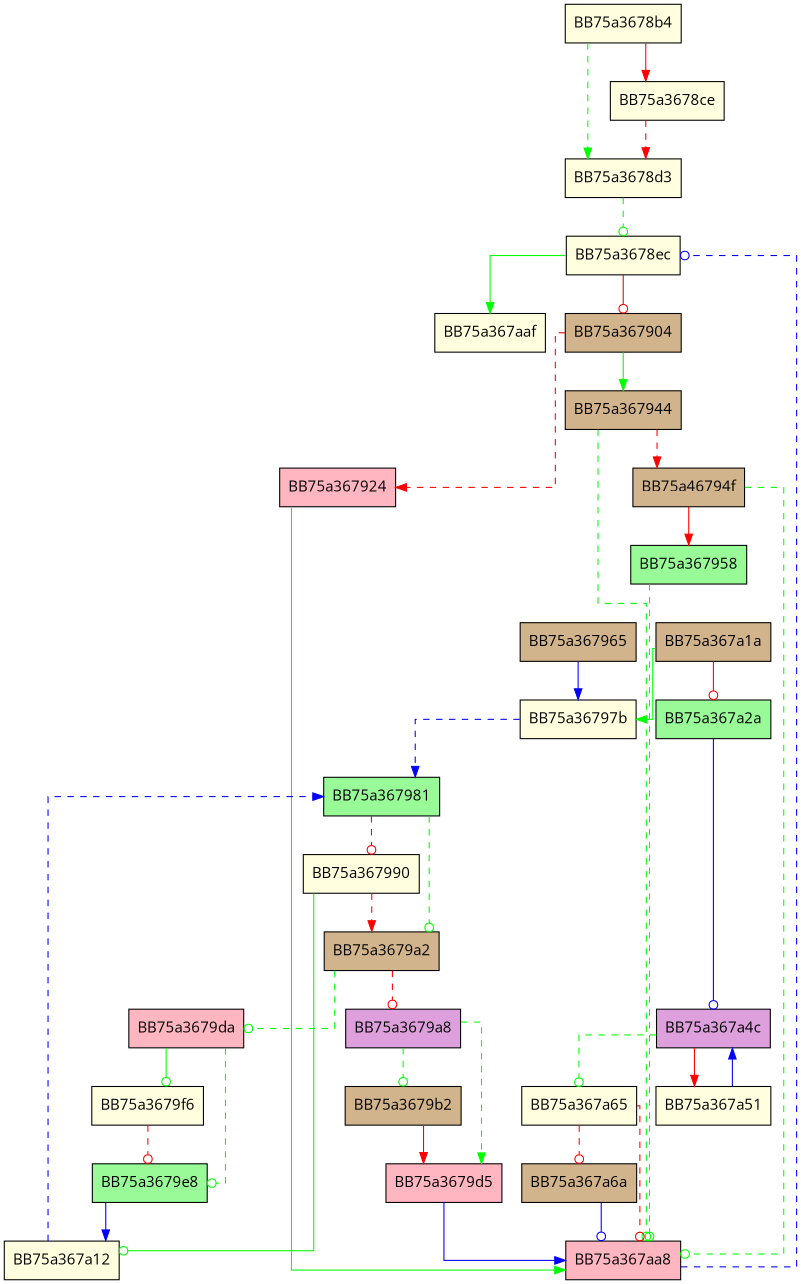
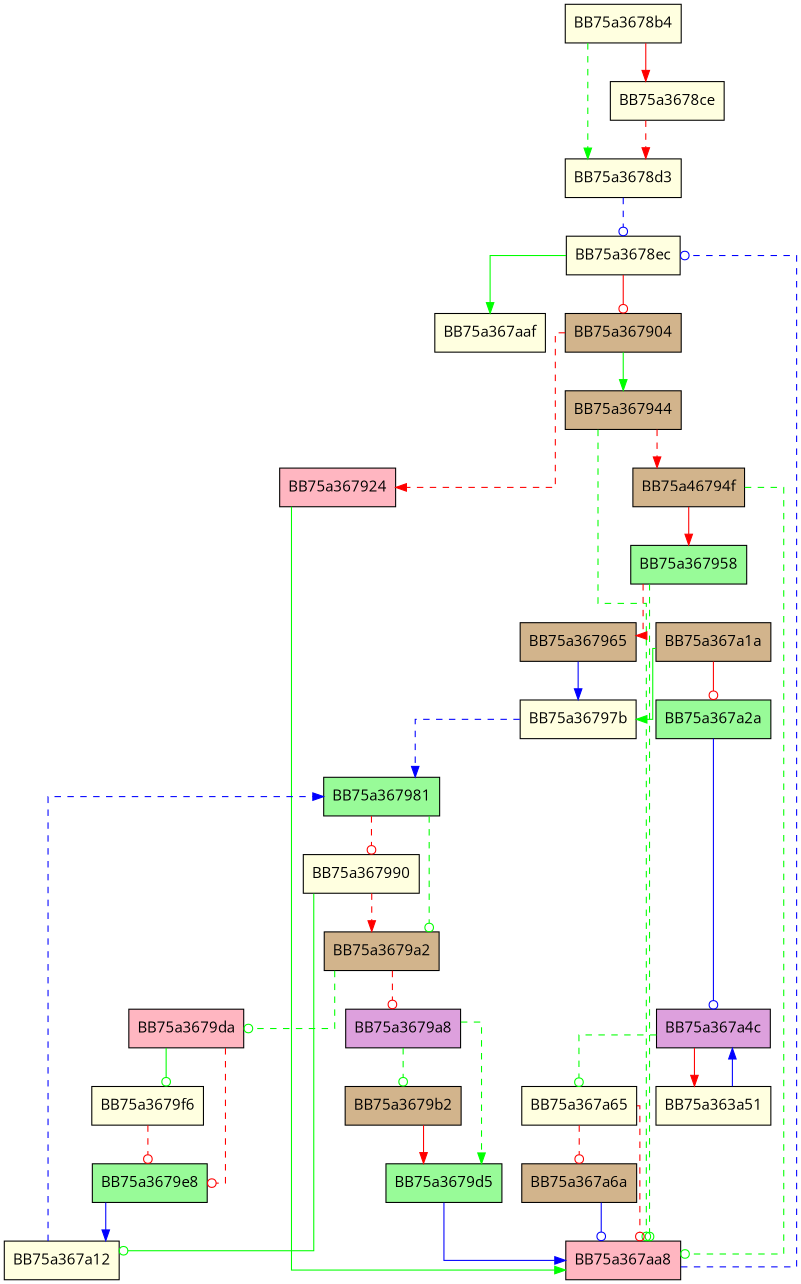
(623, 212) -> (623, 212)
none -> (643, 610)
(713, 1106) -> (713, 1106)
(225, 1120) -> (225, 1120)
(444, 1183) -> (444, 1183)
